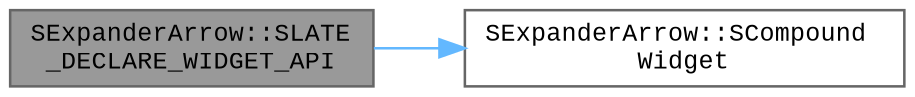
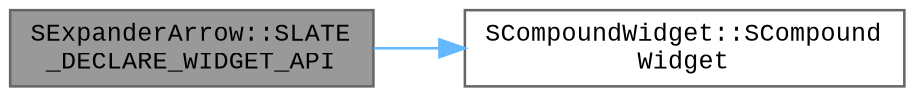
(685, 48) -> (685, 48)
